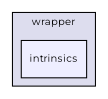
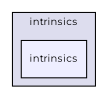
(54, 22) -> (54, 22)
